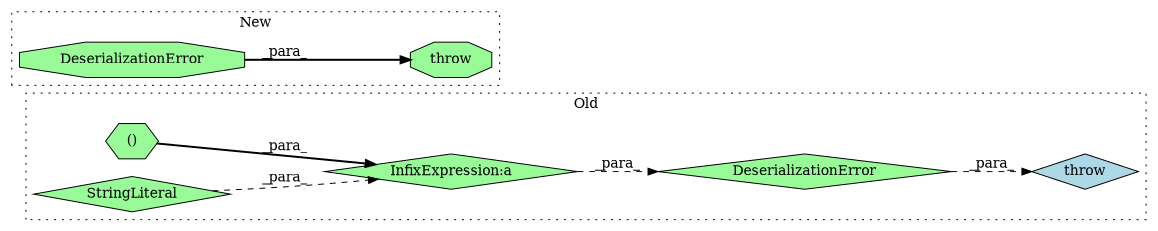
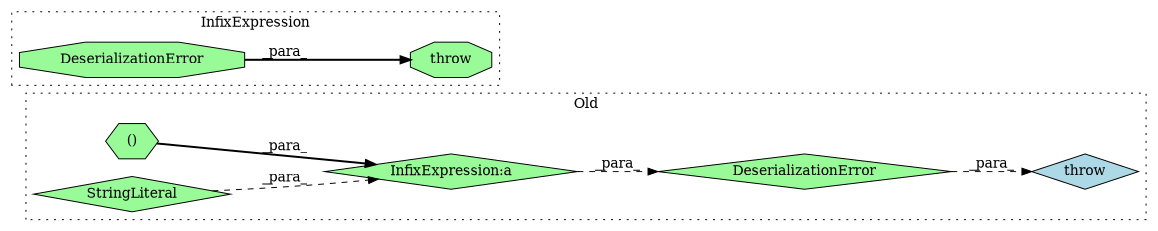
(256, 23) -> (256, 23)
